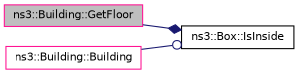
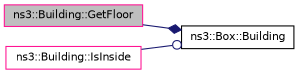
(238, 37) -> (238, 37)
(73, 58) -> (73, 58)
